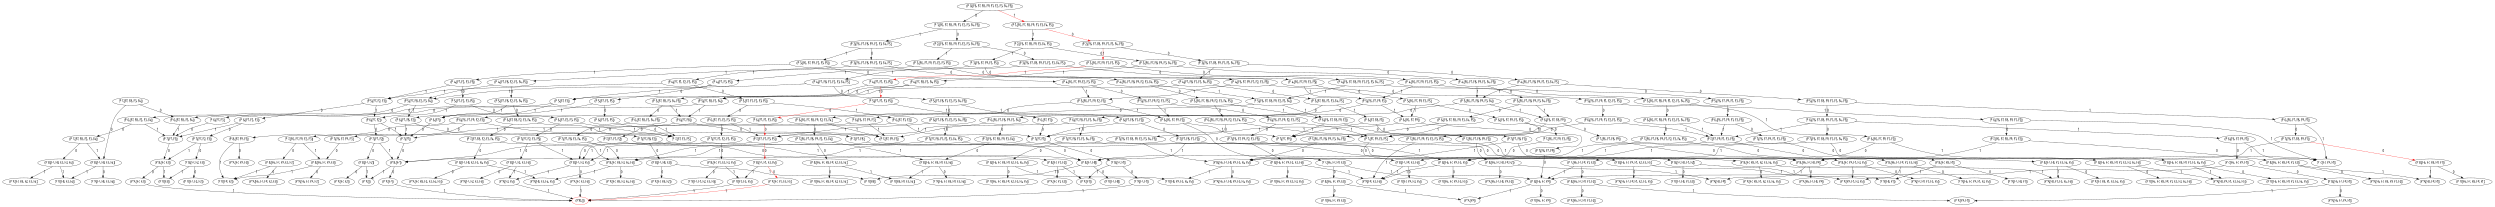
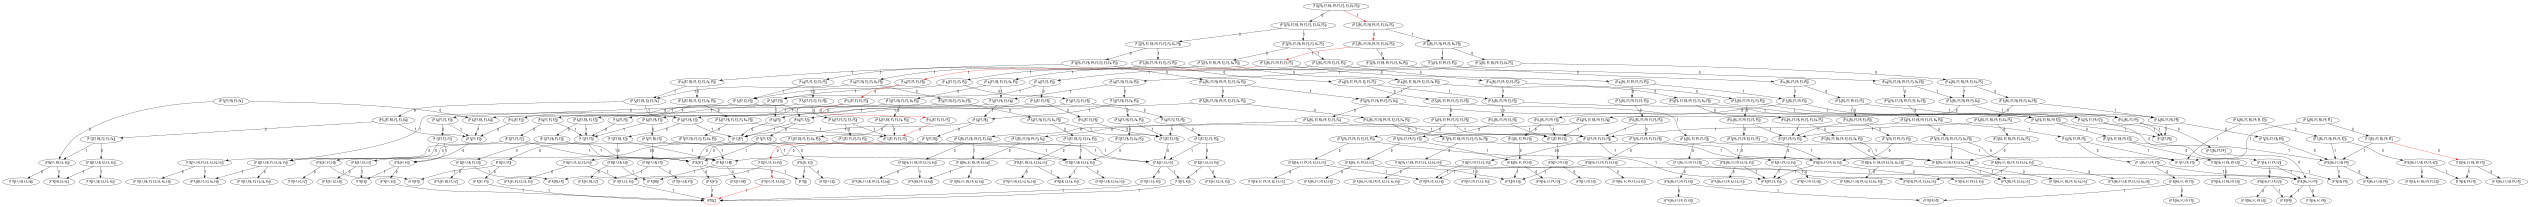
(2064, 111) -> none
(1835, 113) -> (737, 113)
(366, 133) -> (1558, 150)
